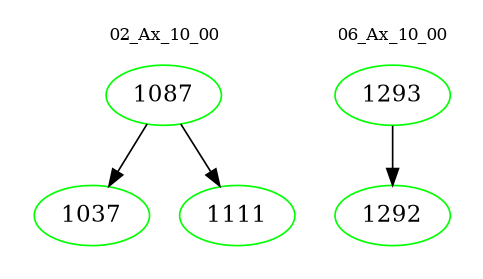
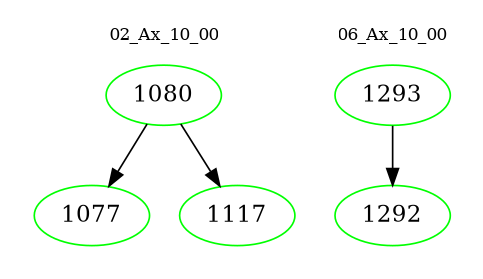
(164, 95) -> (164, 95)
(92, 216) -> (92, 216)
(237, 216) -> (237, 216)
